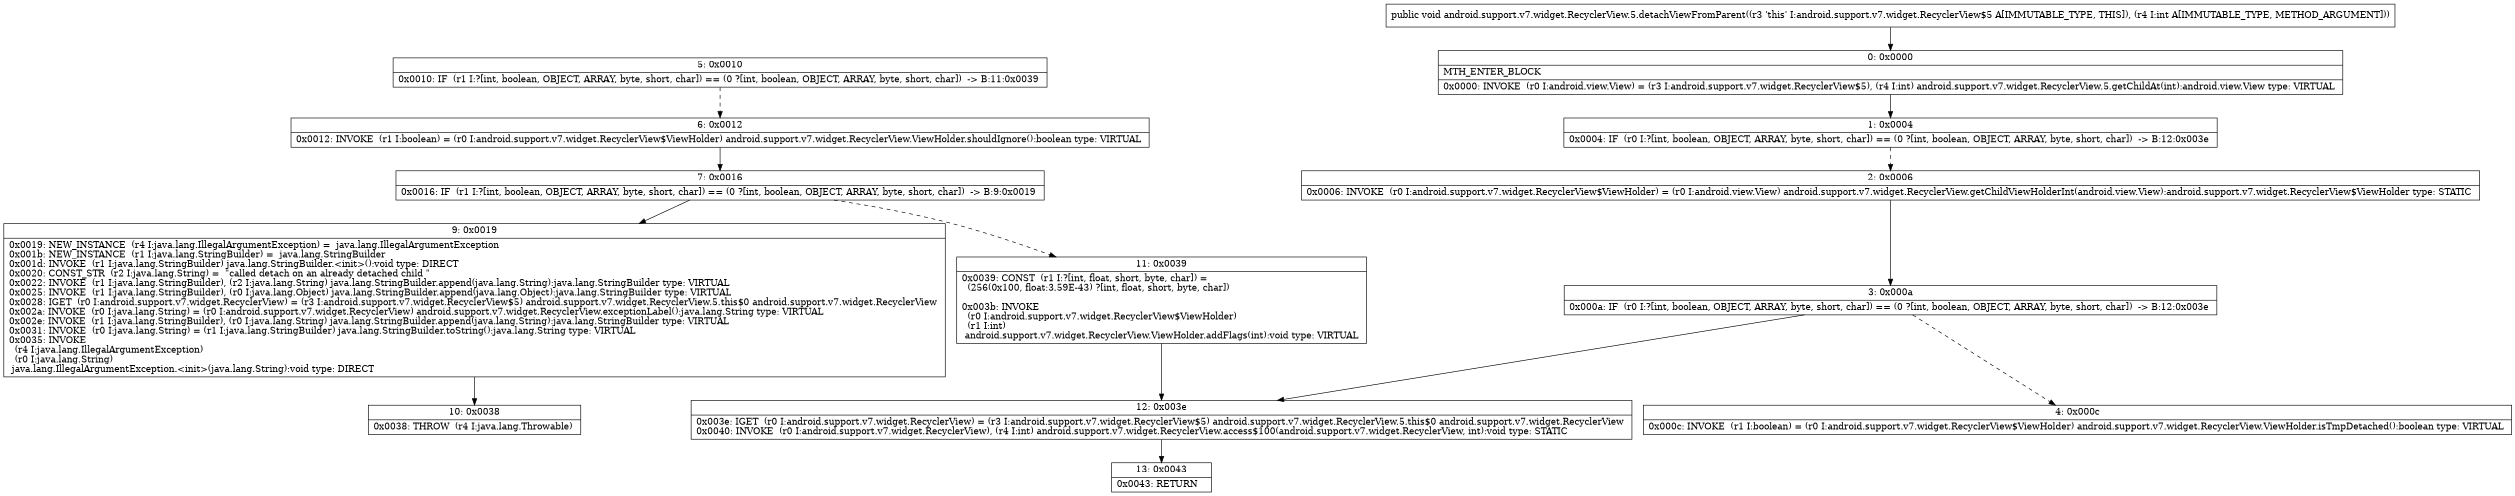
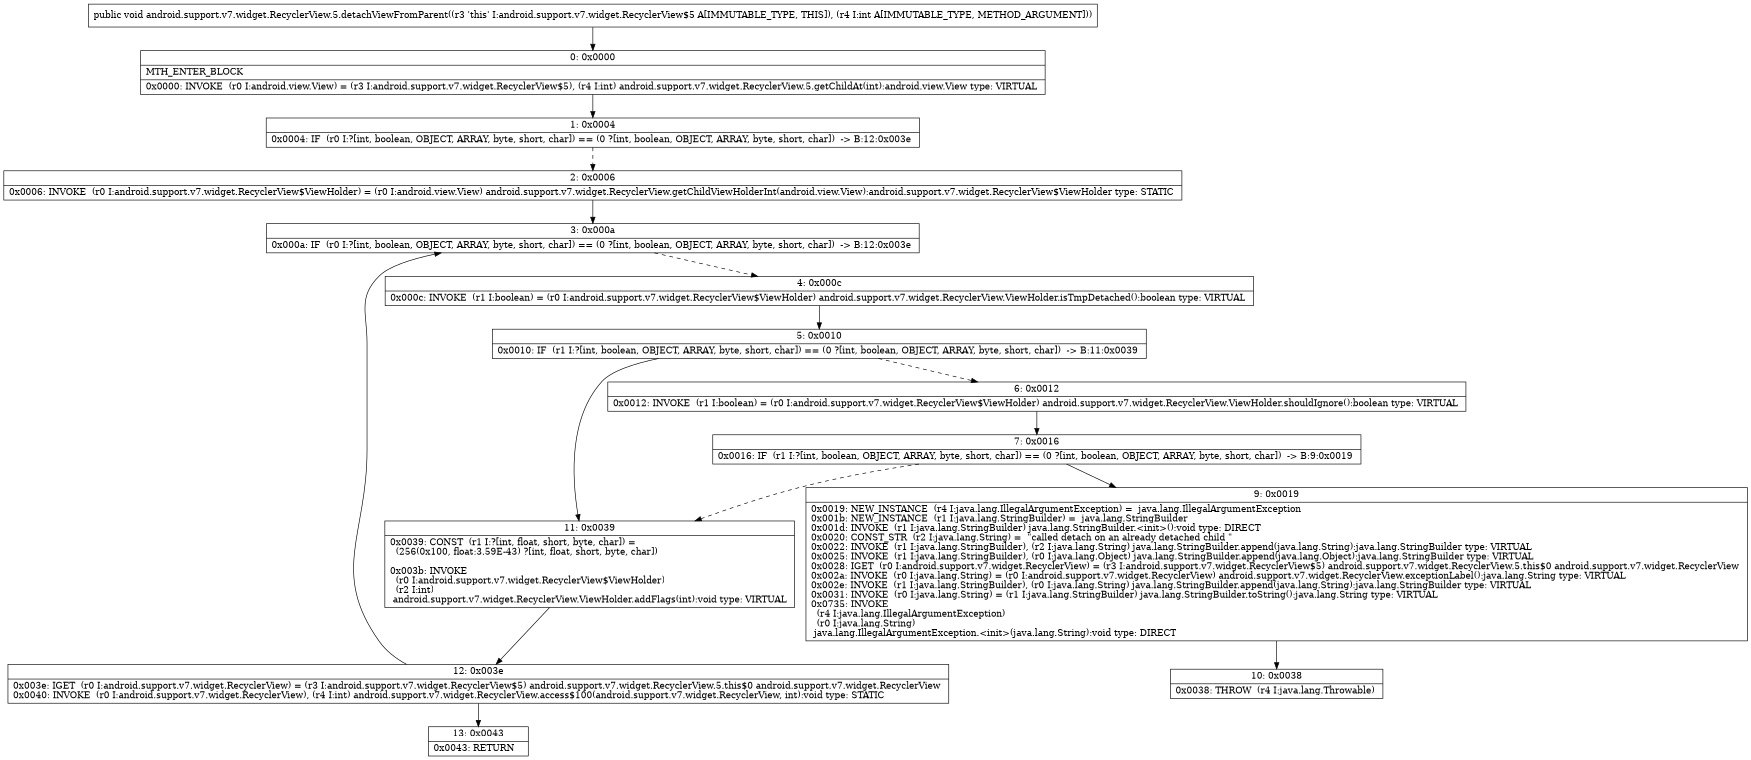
none -> (819, 314)
(984, 326) -> (412, 590)
(51, 341) -> (853, 605)
(1544, 357) -> (367, 448)
none -> (583, 415)
